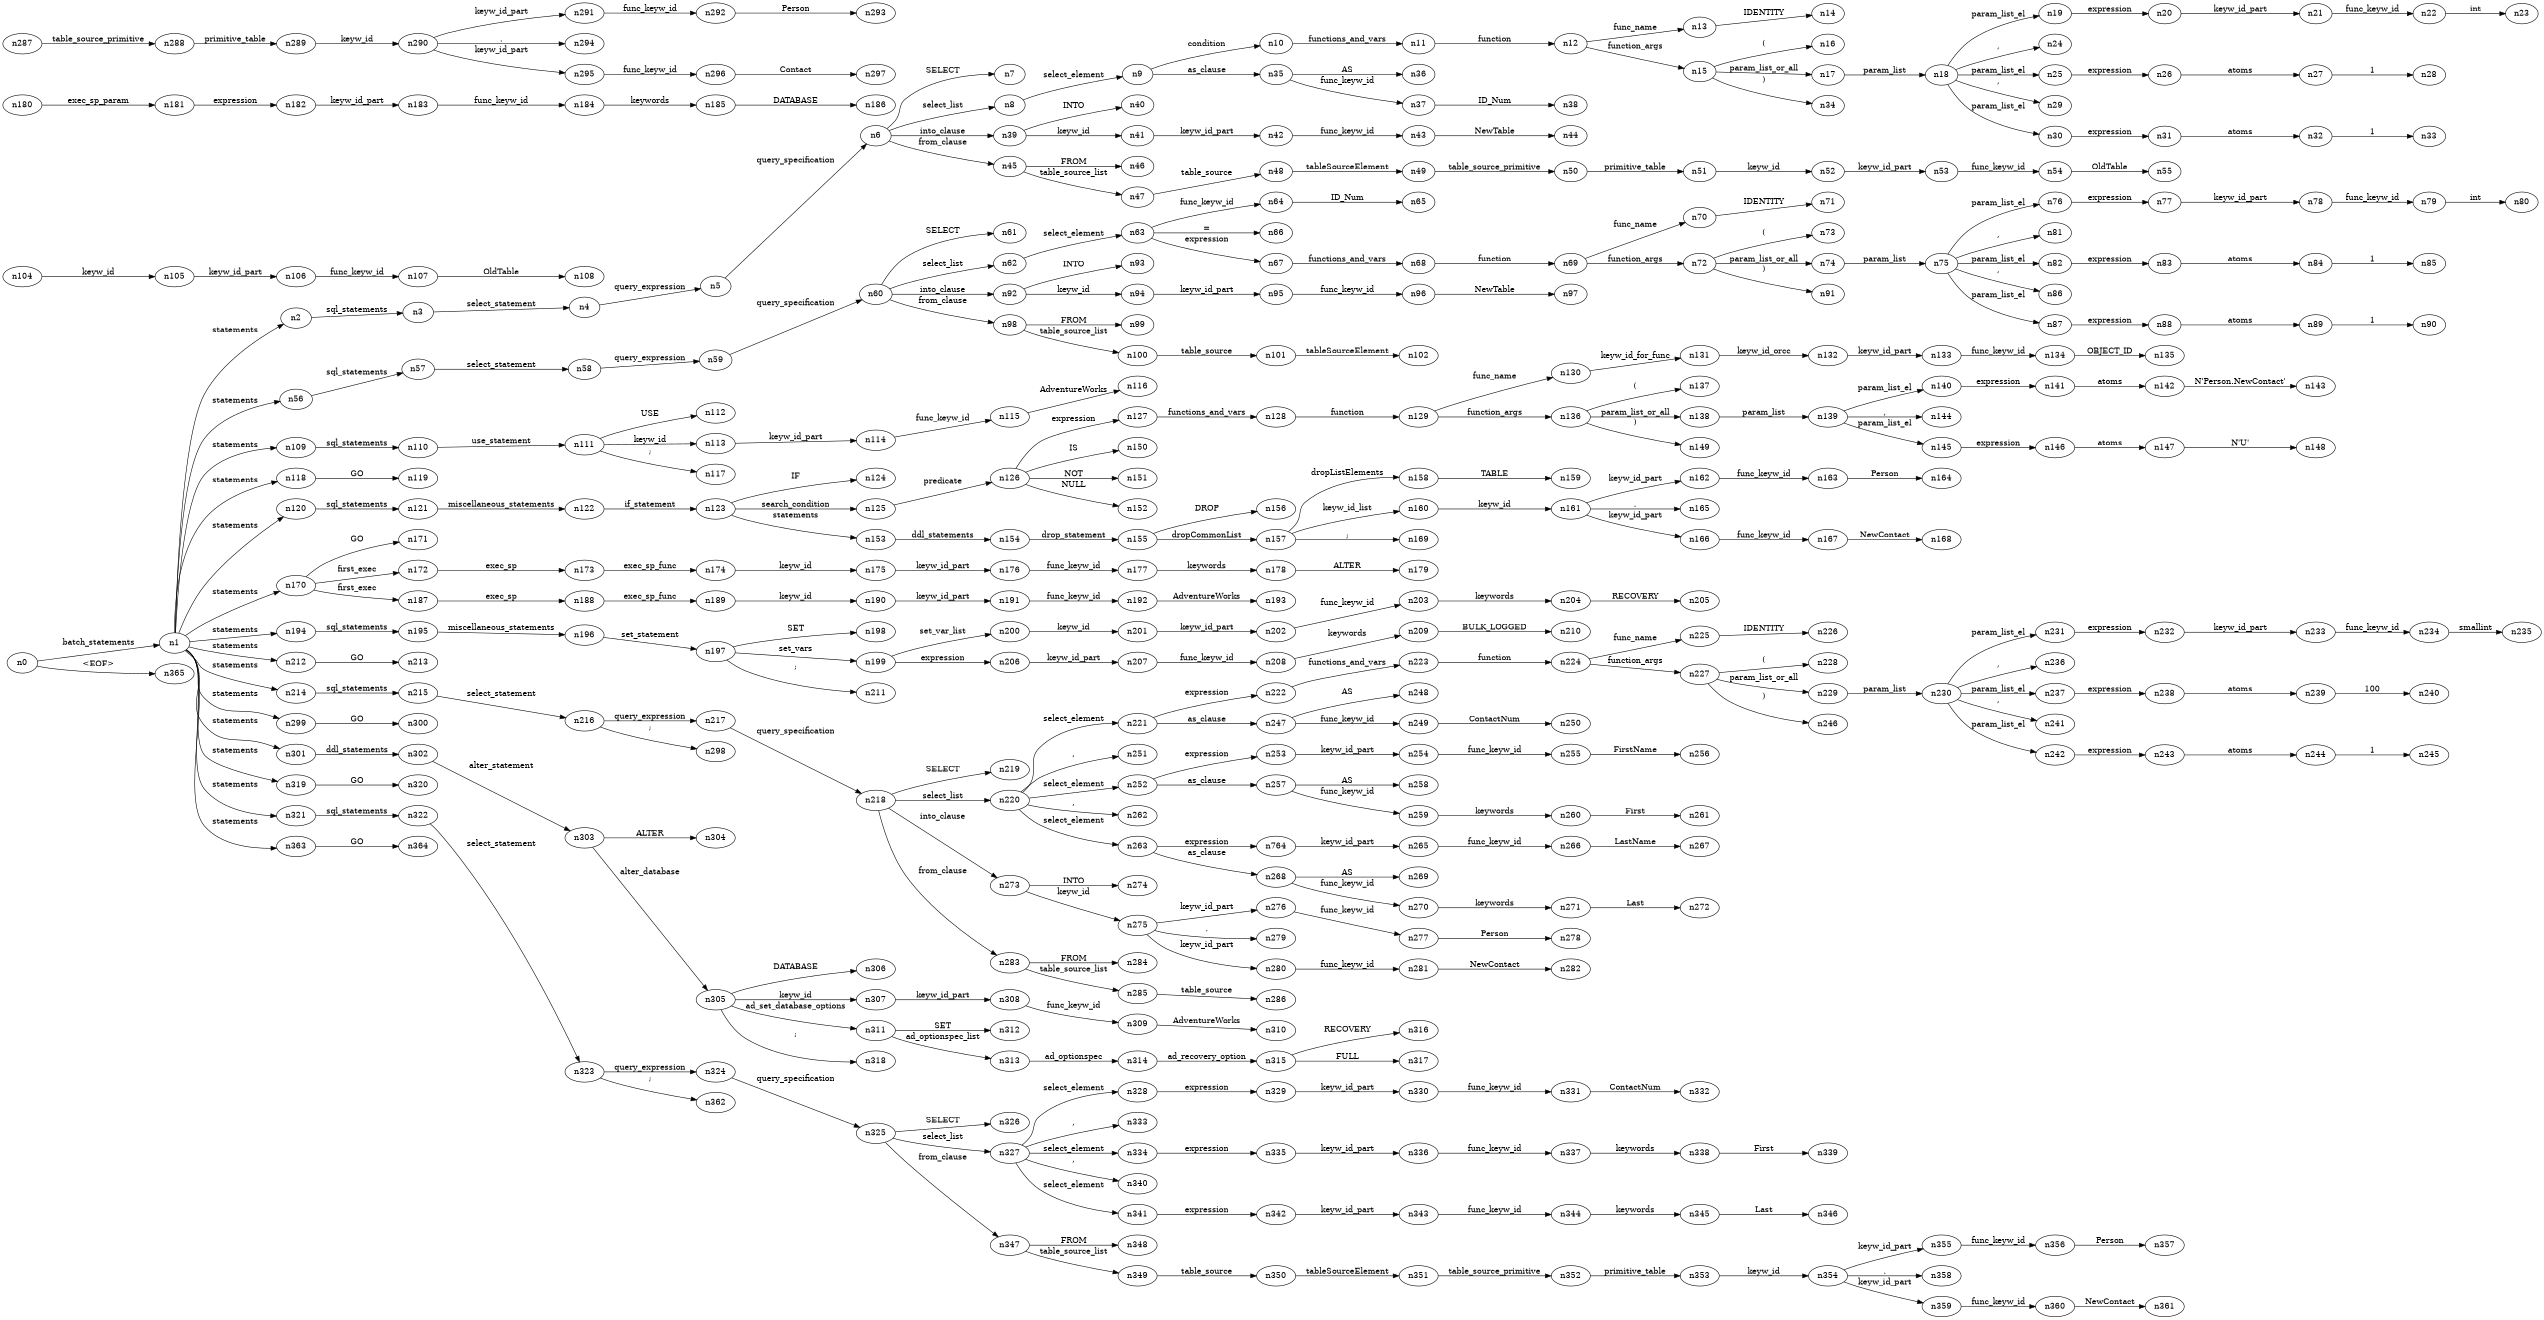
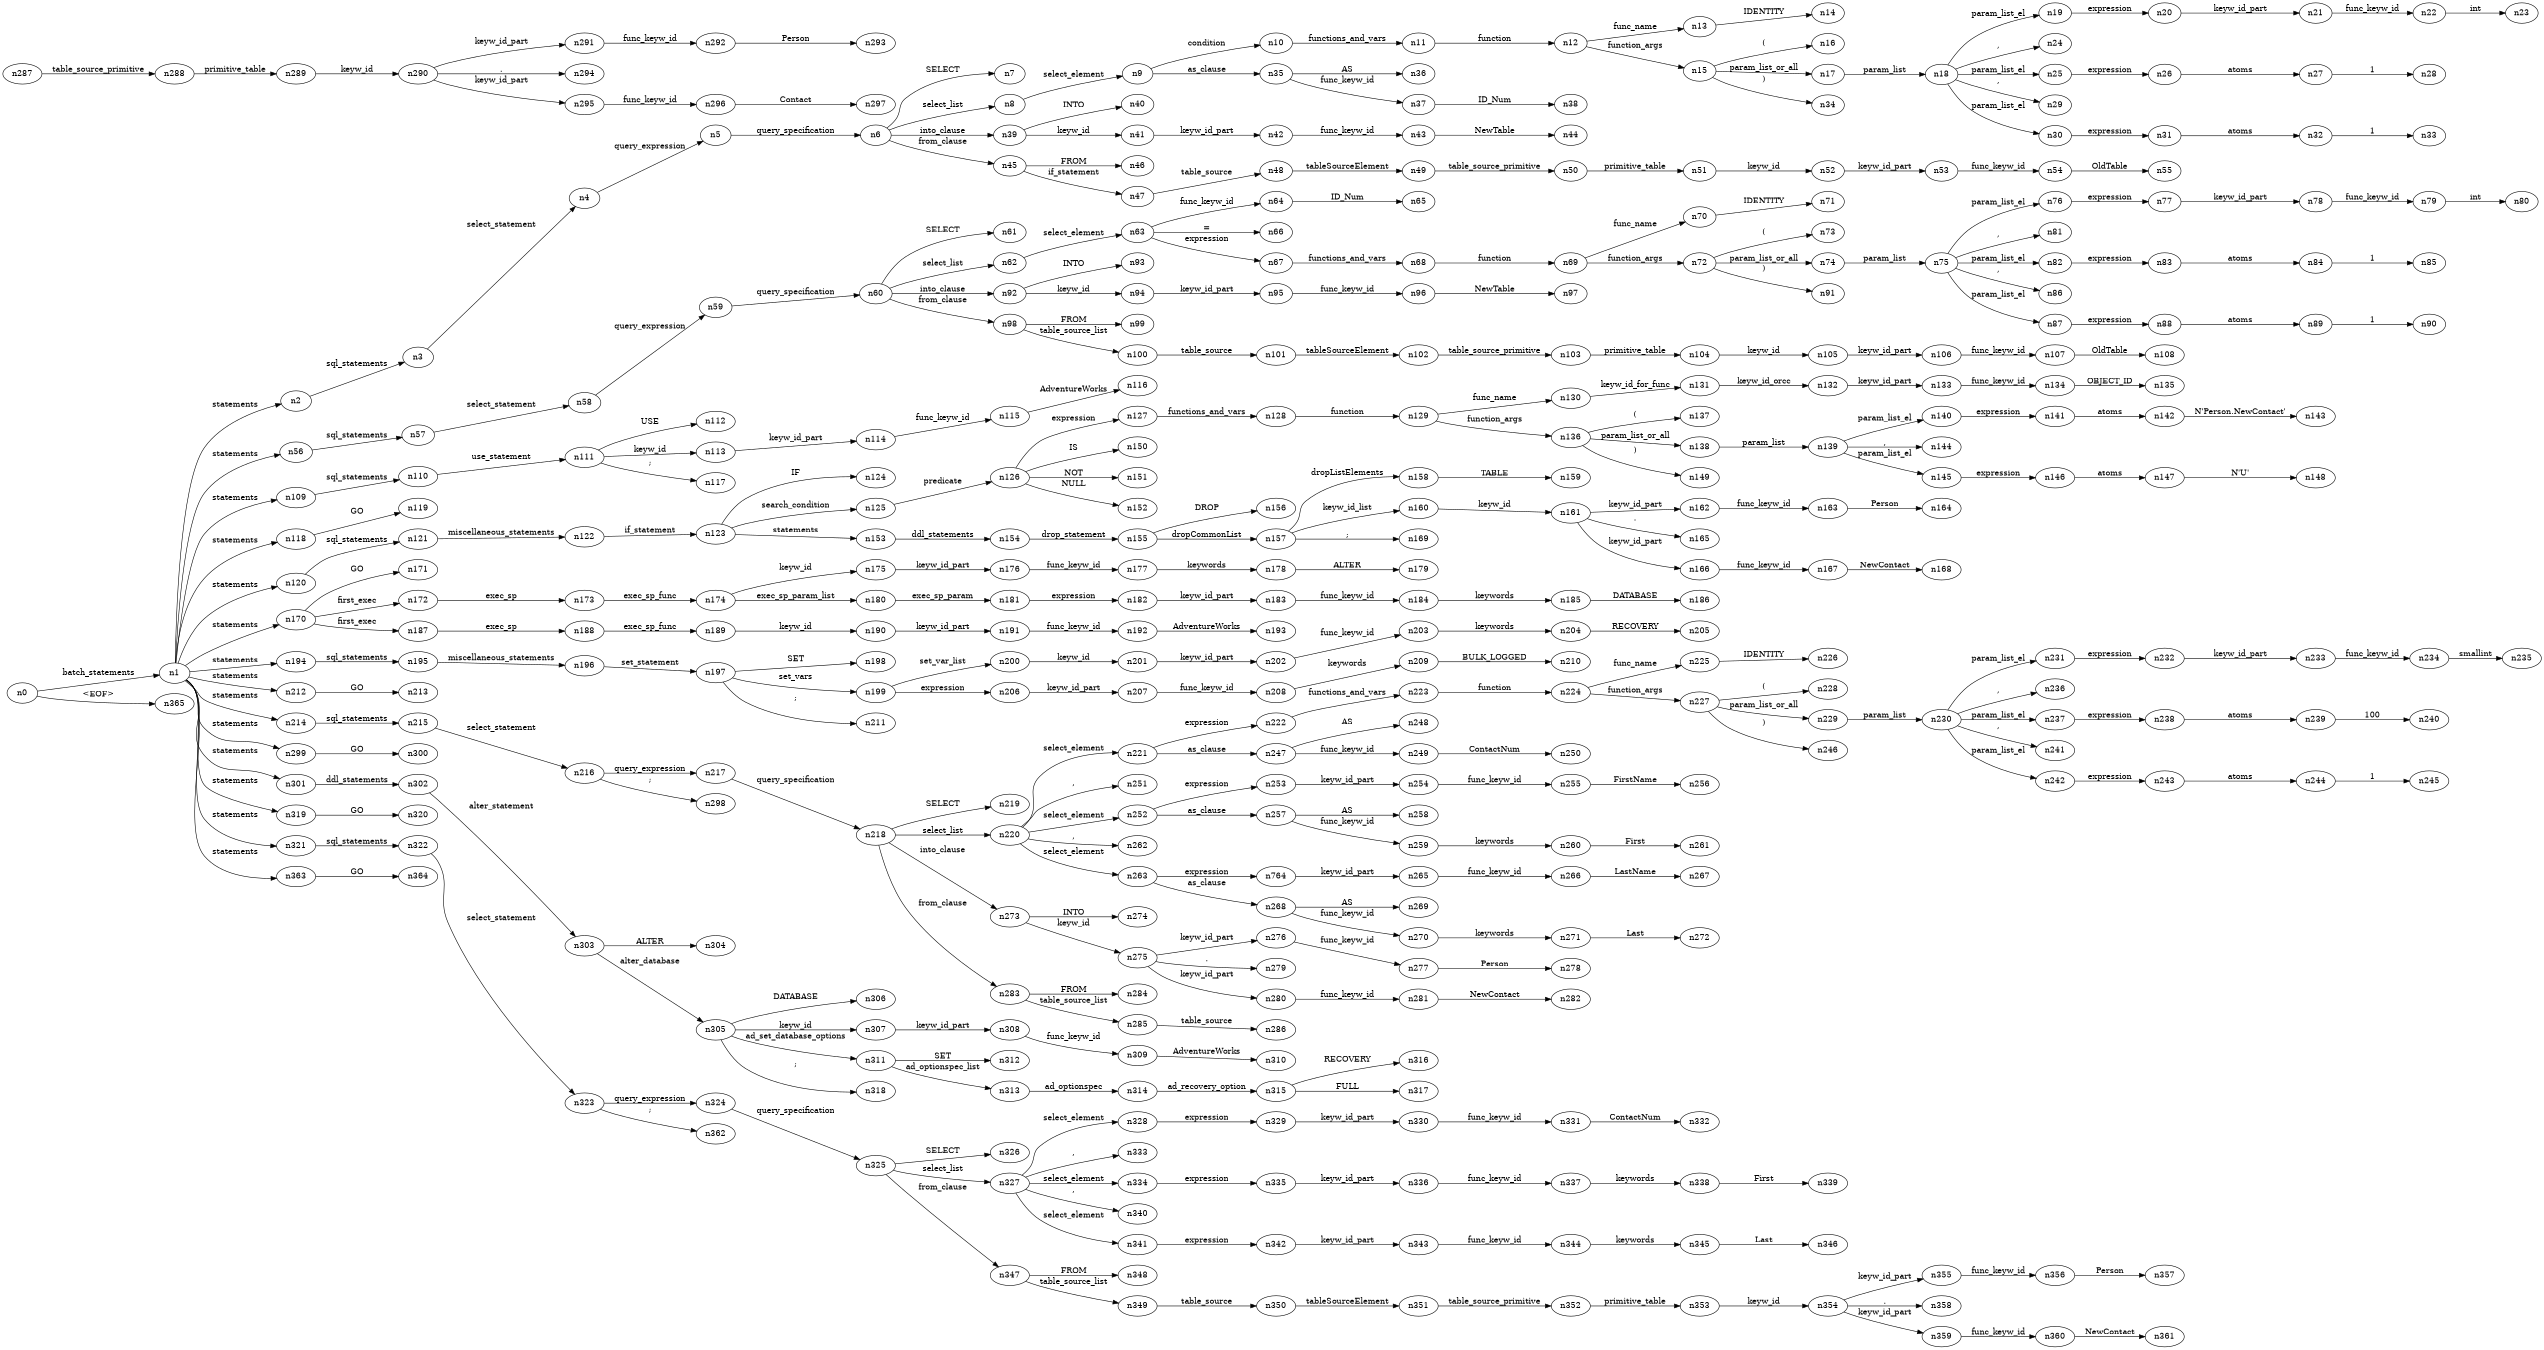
(1074, 173) -> (1074, 172)
none -> (1571, 355)
none -> (793, 600)
